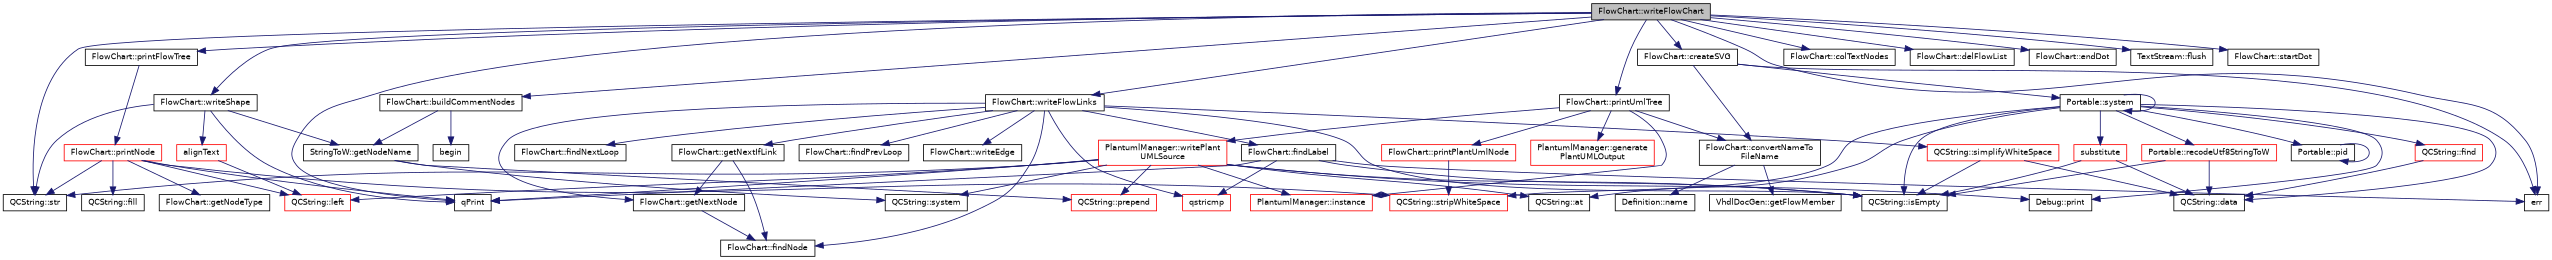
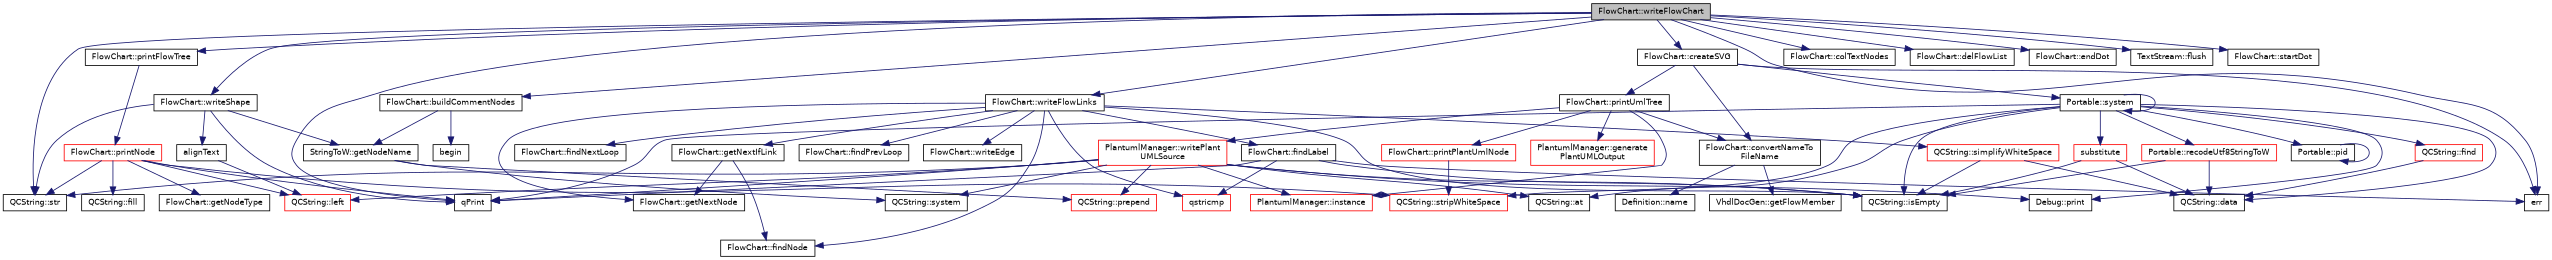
(1629, 52) -> (1655, 78)
none -> (1194, 121)
(202, 153) -> (202, 153)
(725, 223) -> none
